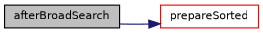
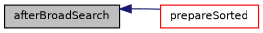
(134, 24) -> (146, 9)
